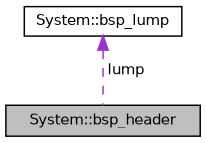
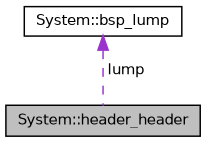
(103, 121) -> (103, 121)
